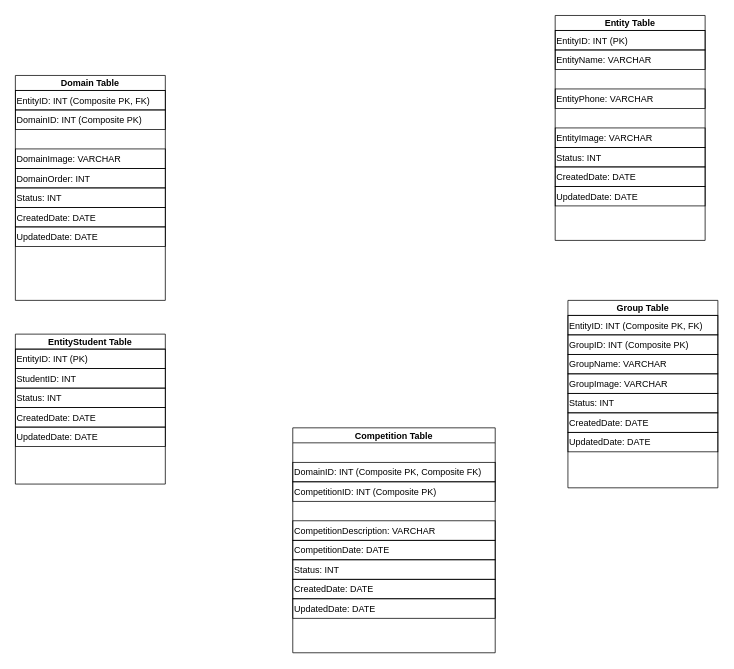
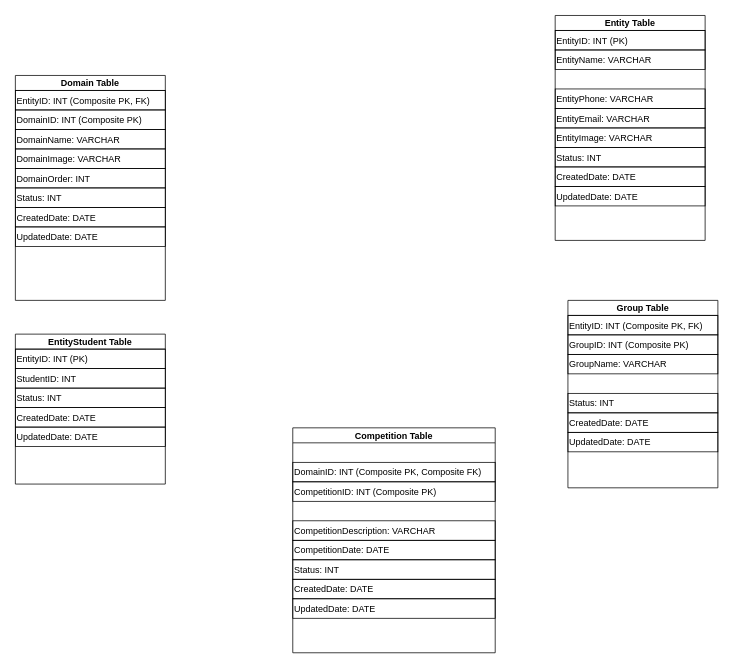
none -> (630, 118)
none -> (90, 139)
(643, 384) -> none
